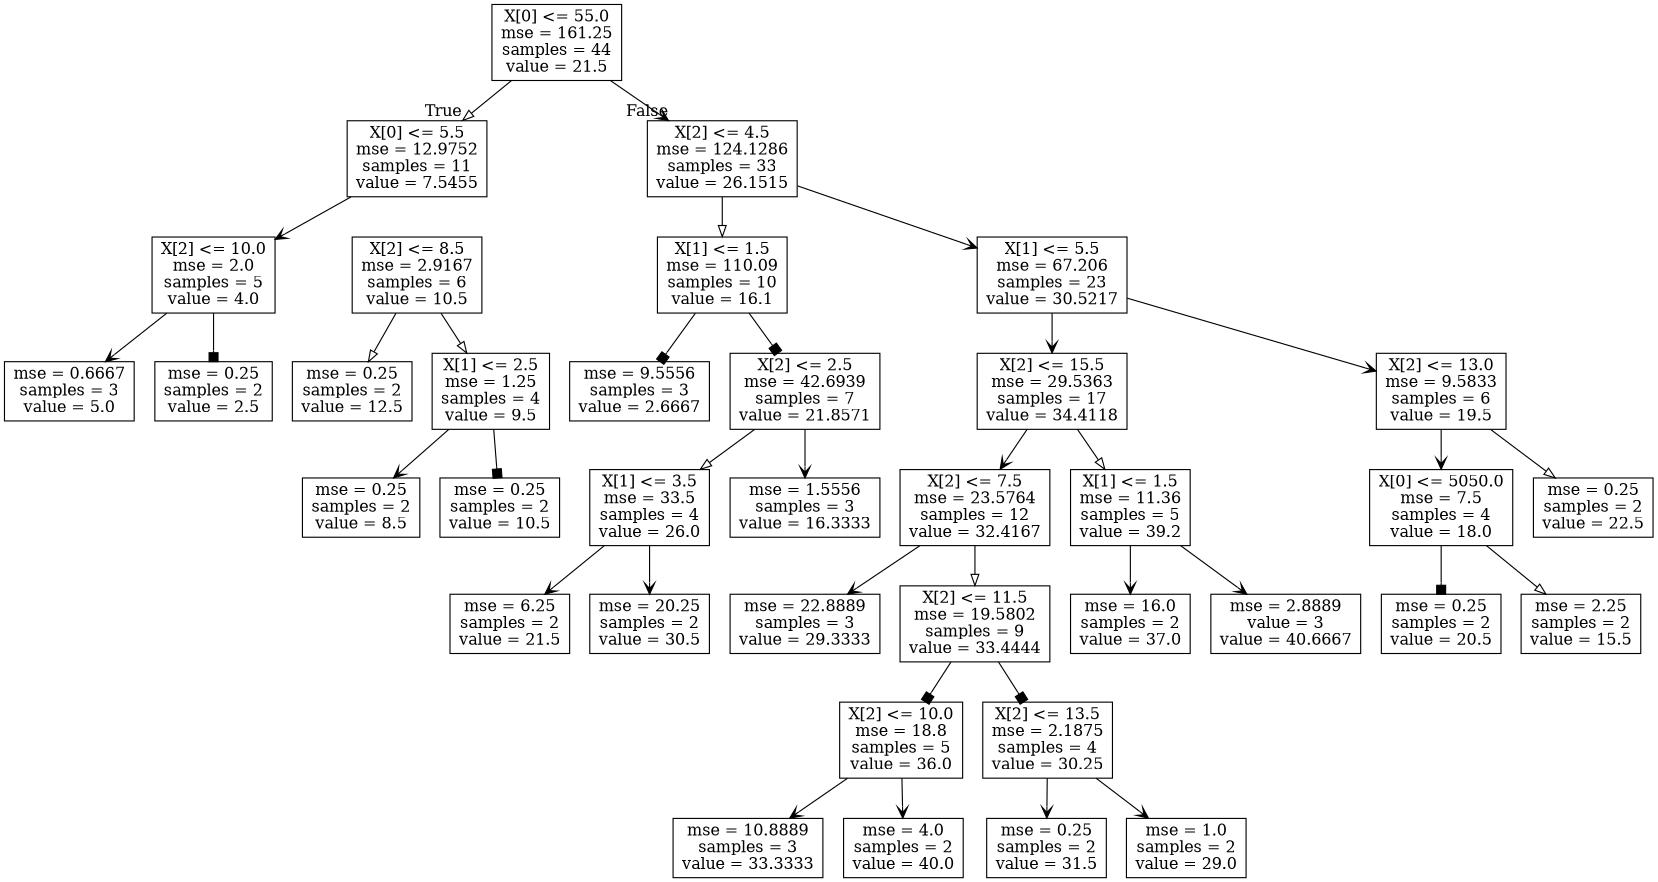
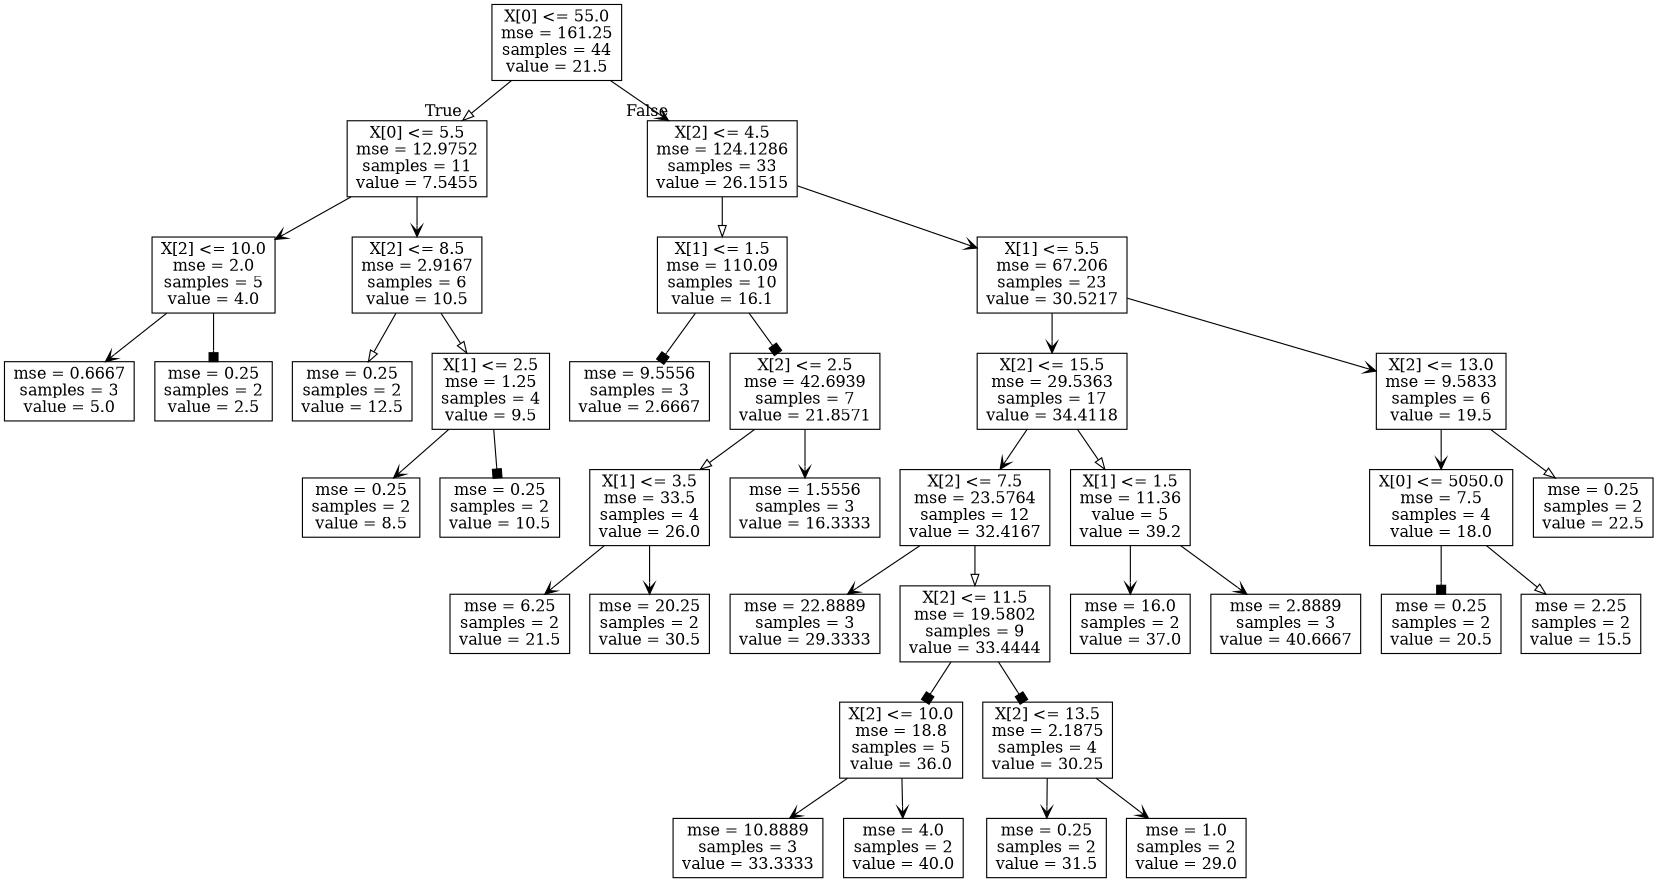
none -> (417, 211)
(1130, 508) -> (1130, 508)
(1286, 624) -> (1286, 624)
